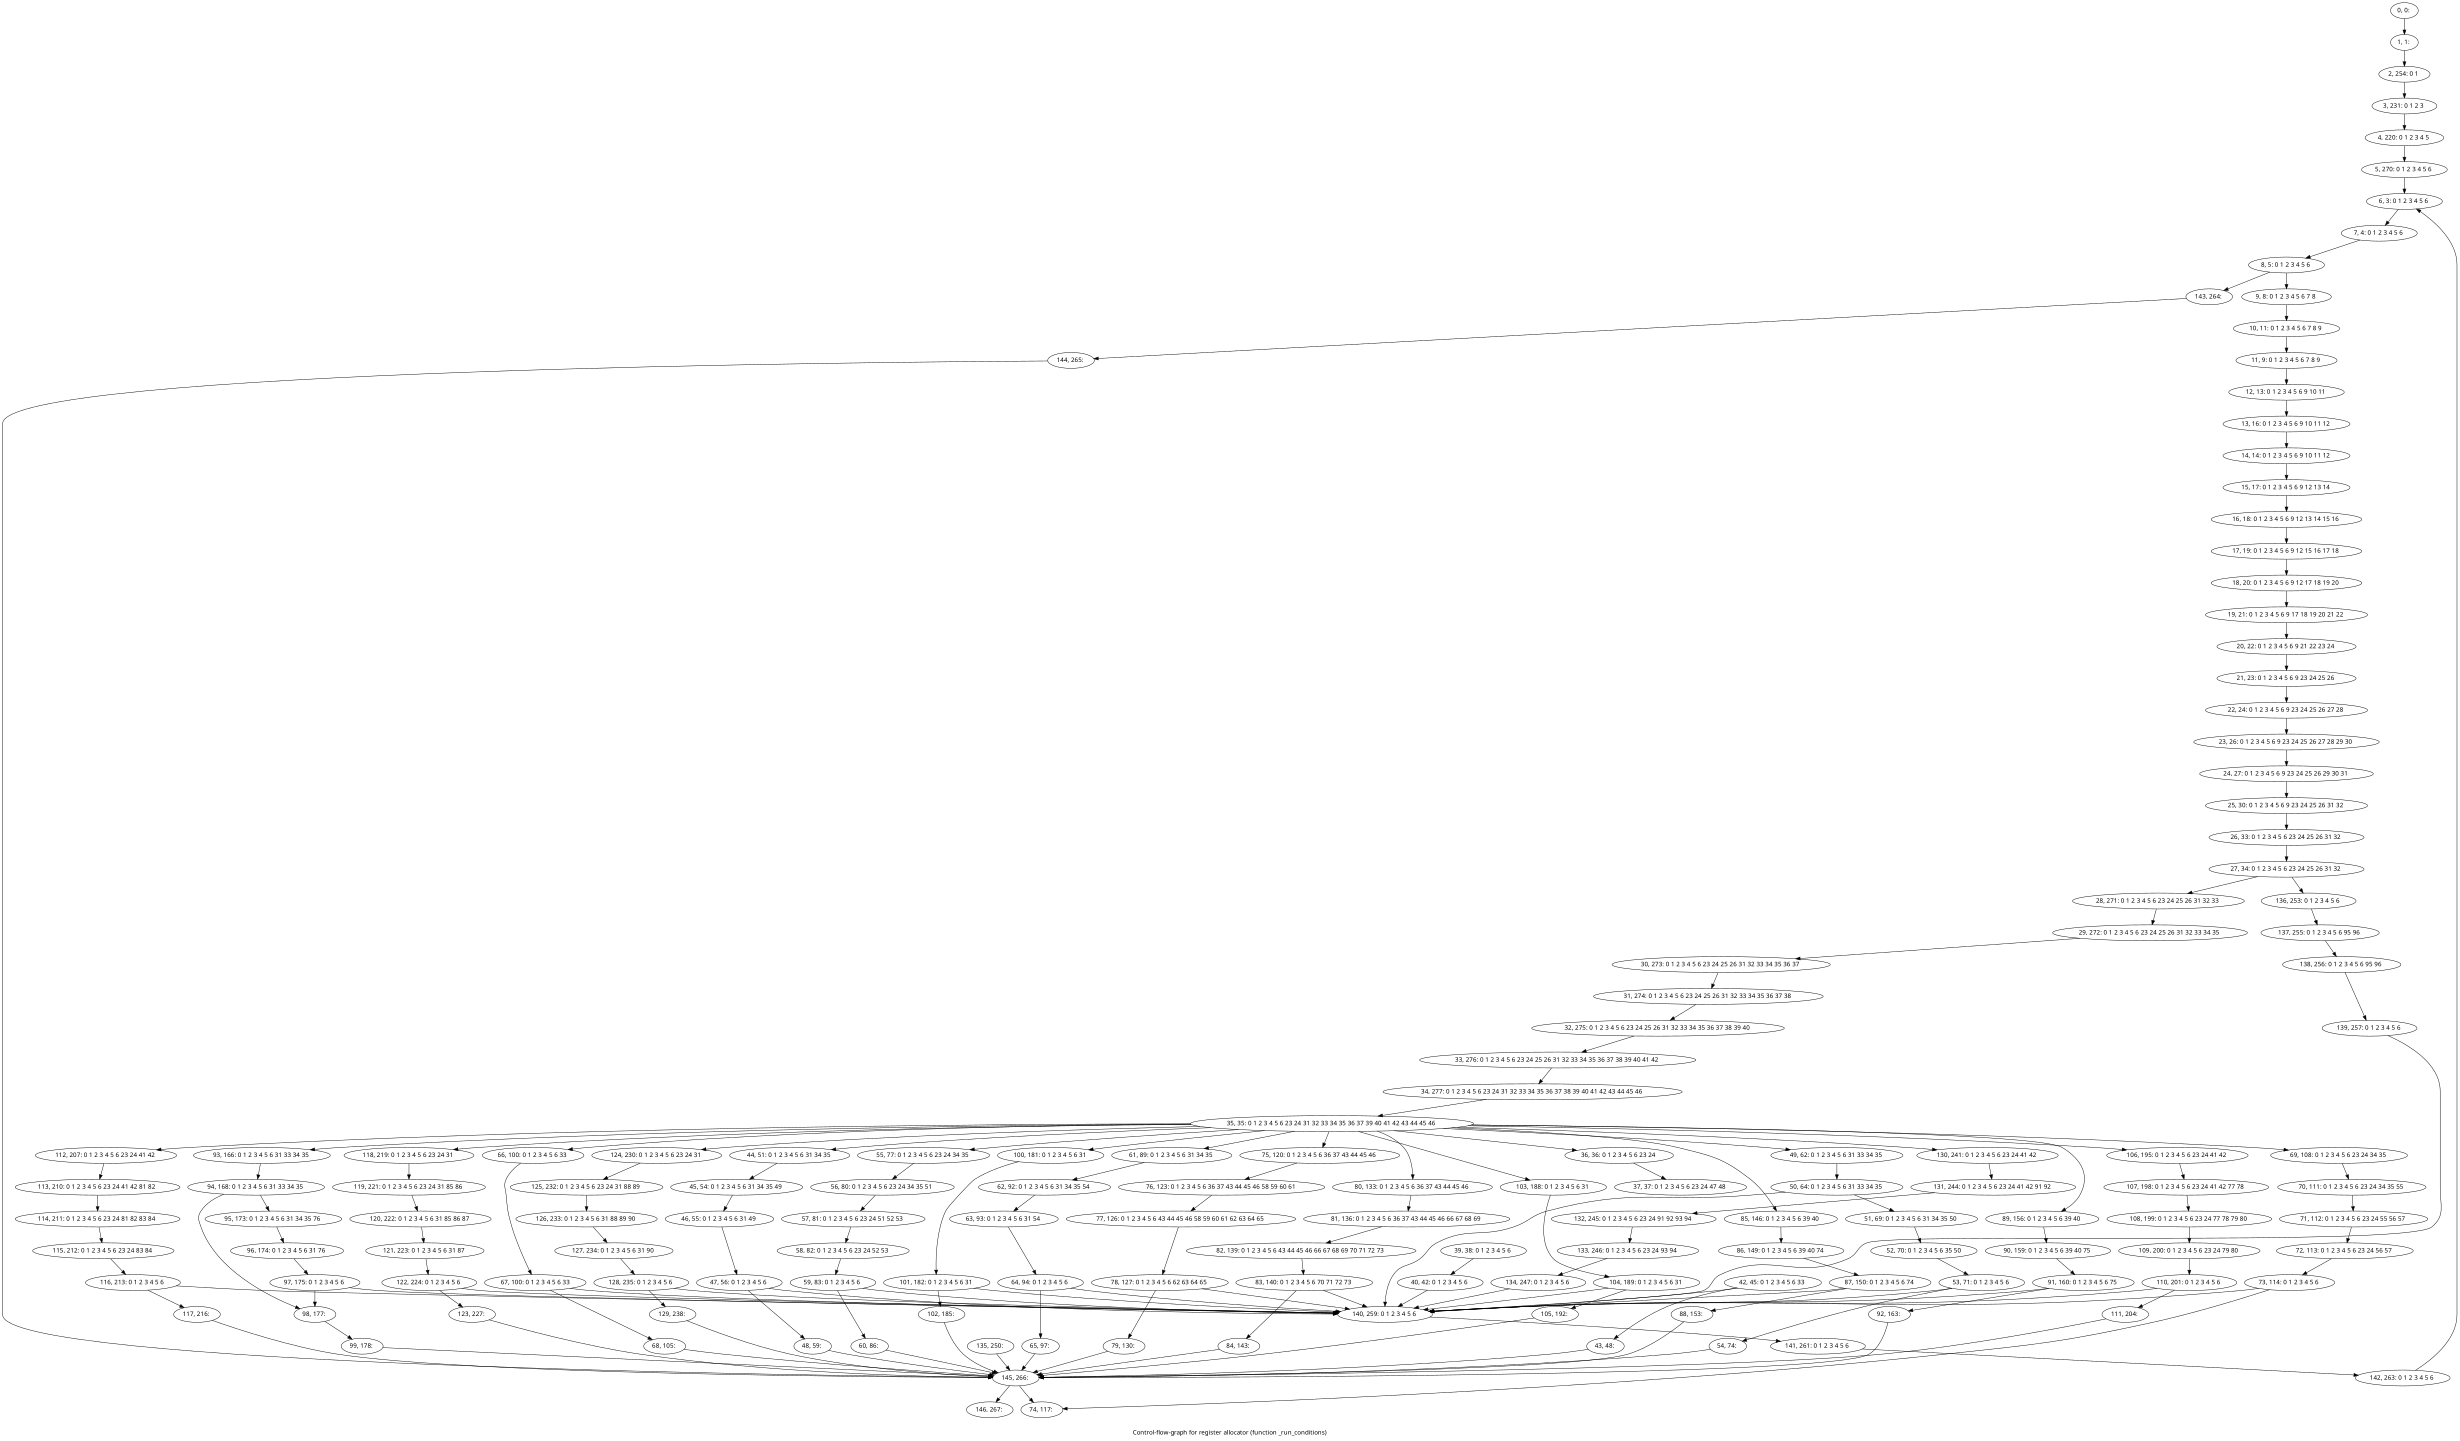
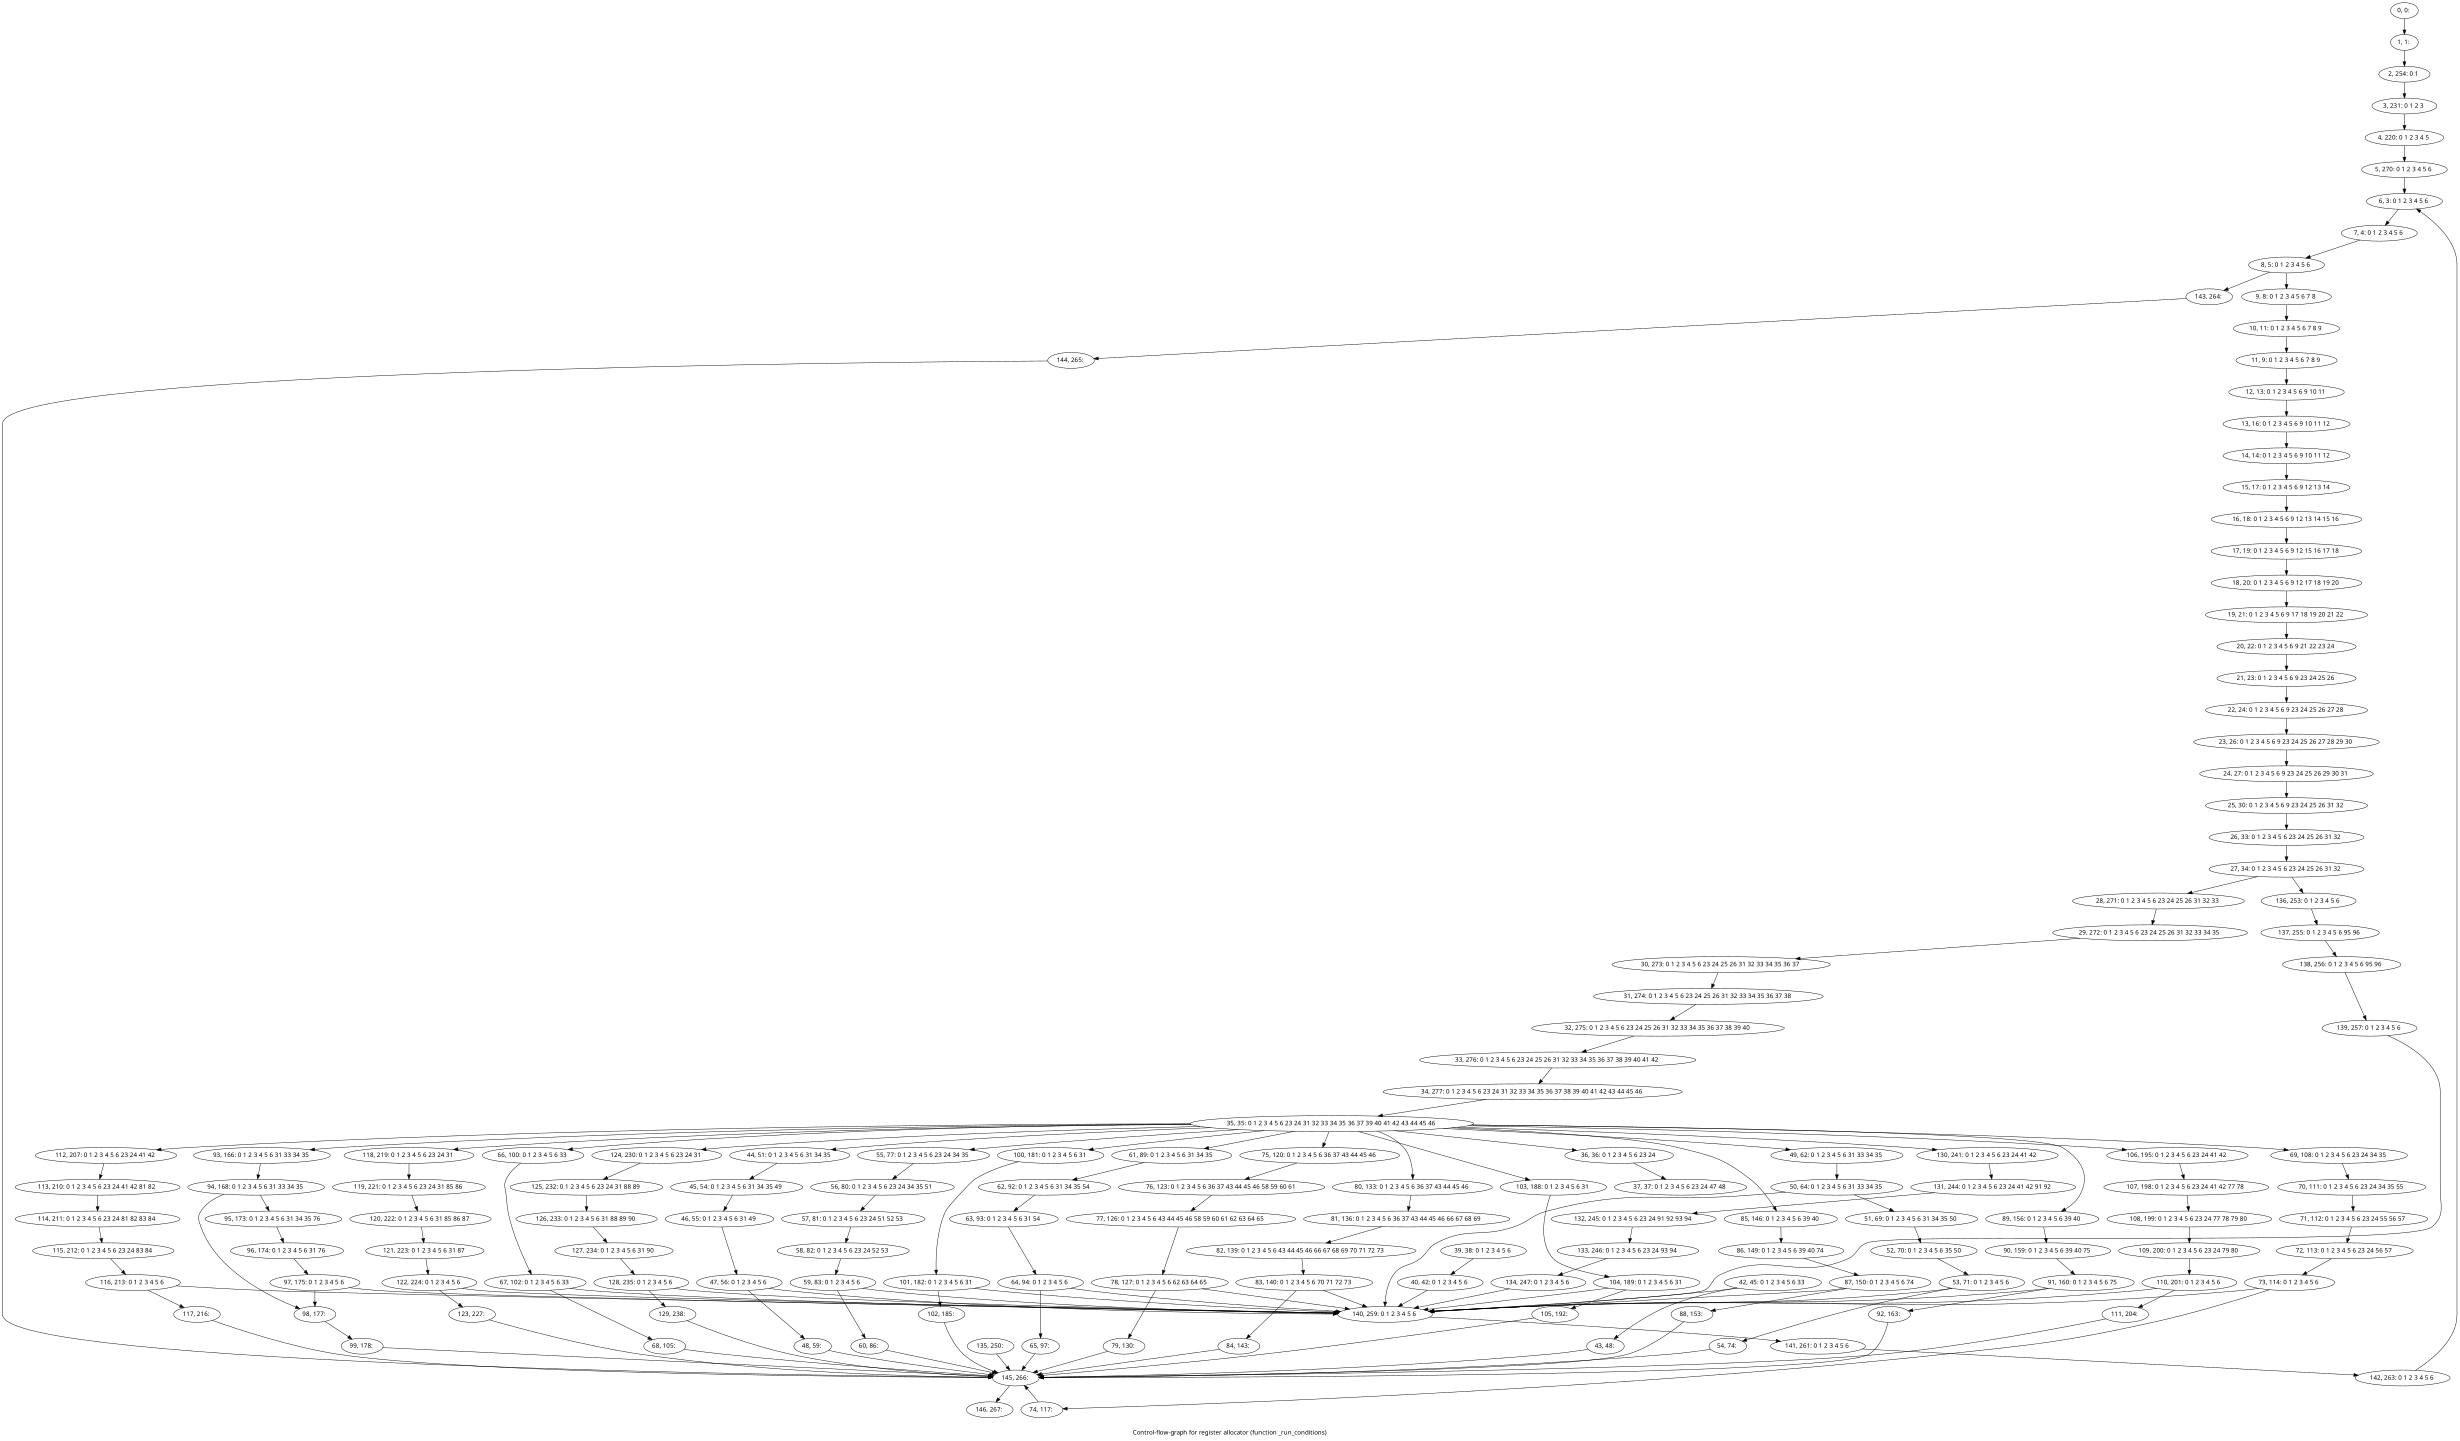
(535, 1283) -> (535, 1283)
(1025, 1393) -> (1033, 1395)
